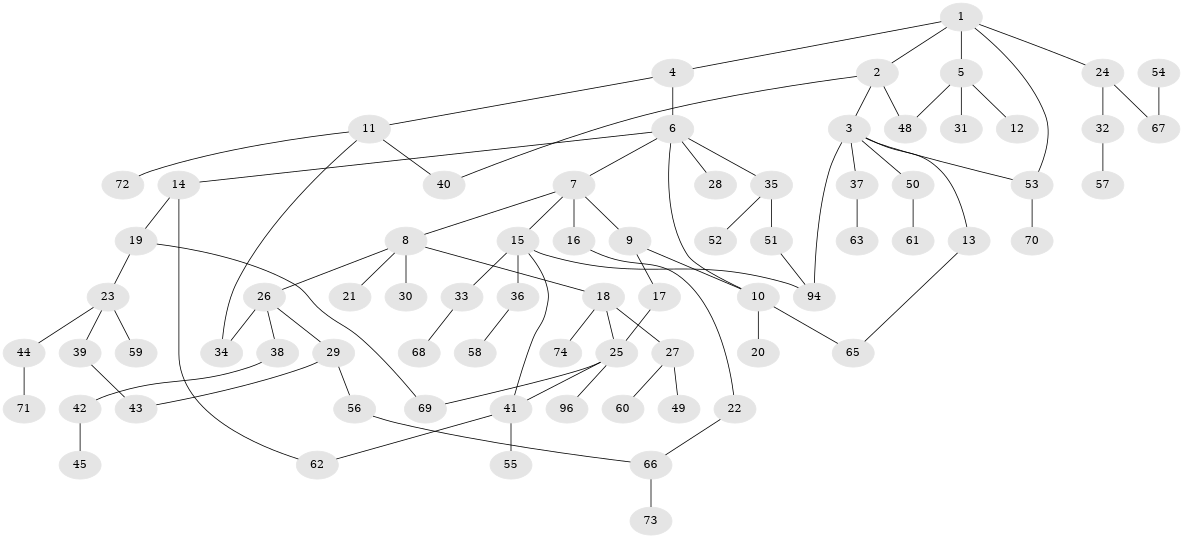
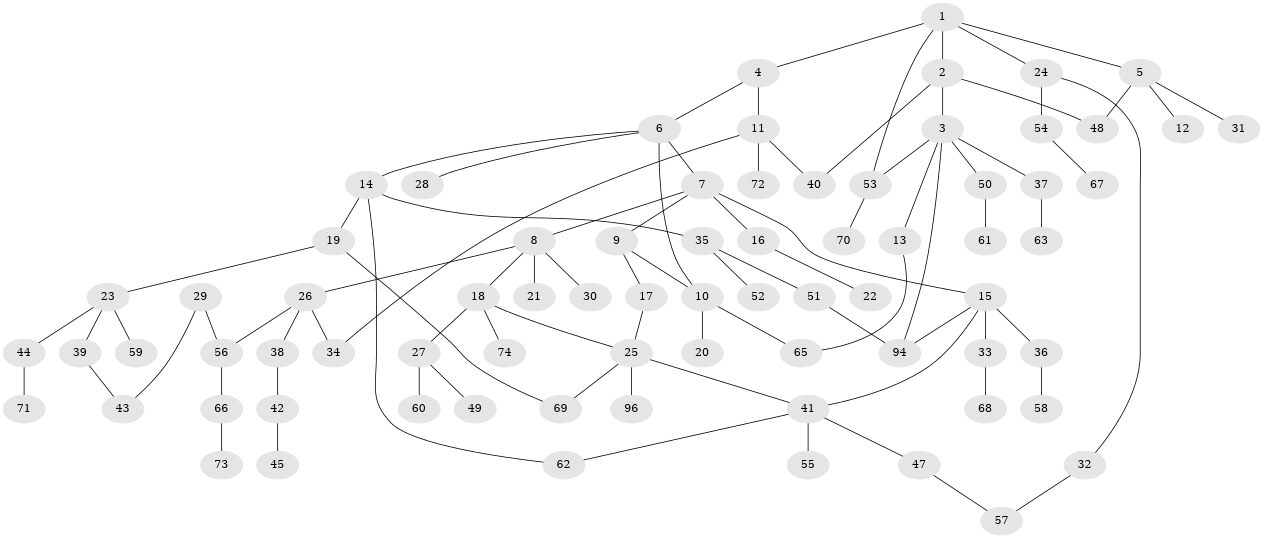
(1131, 101) -> (1041, 99)
(722, 157) -> (540, 218)
(299, 325) -> (264, 325)
(693, 437) -> none
none -> (919, 465)
